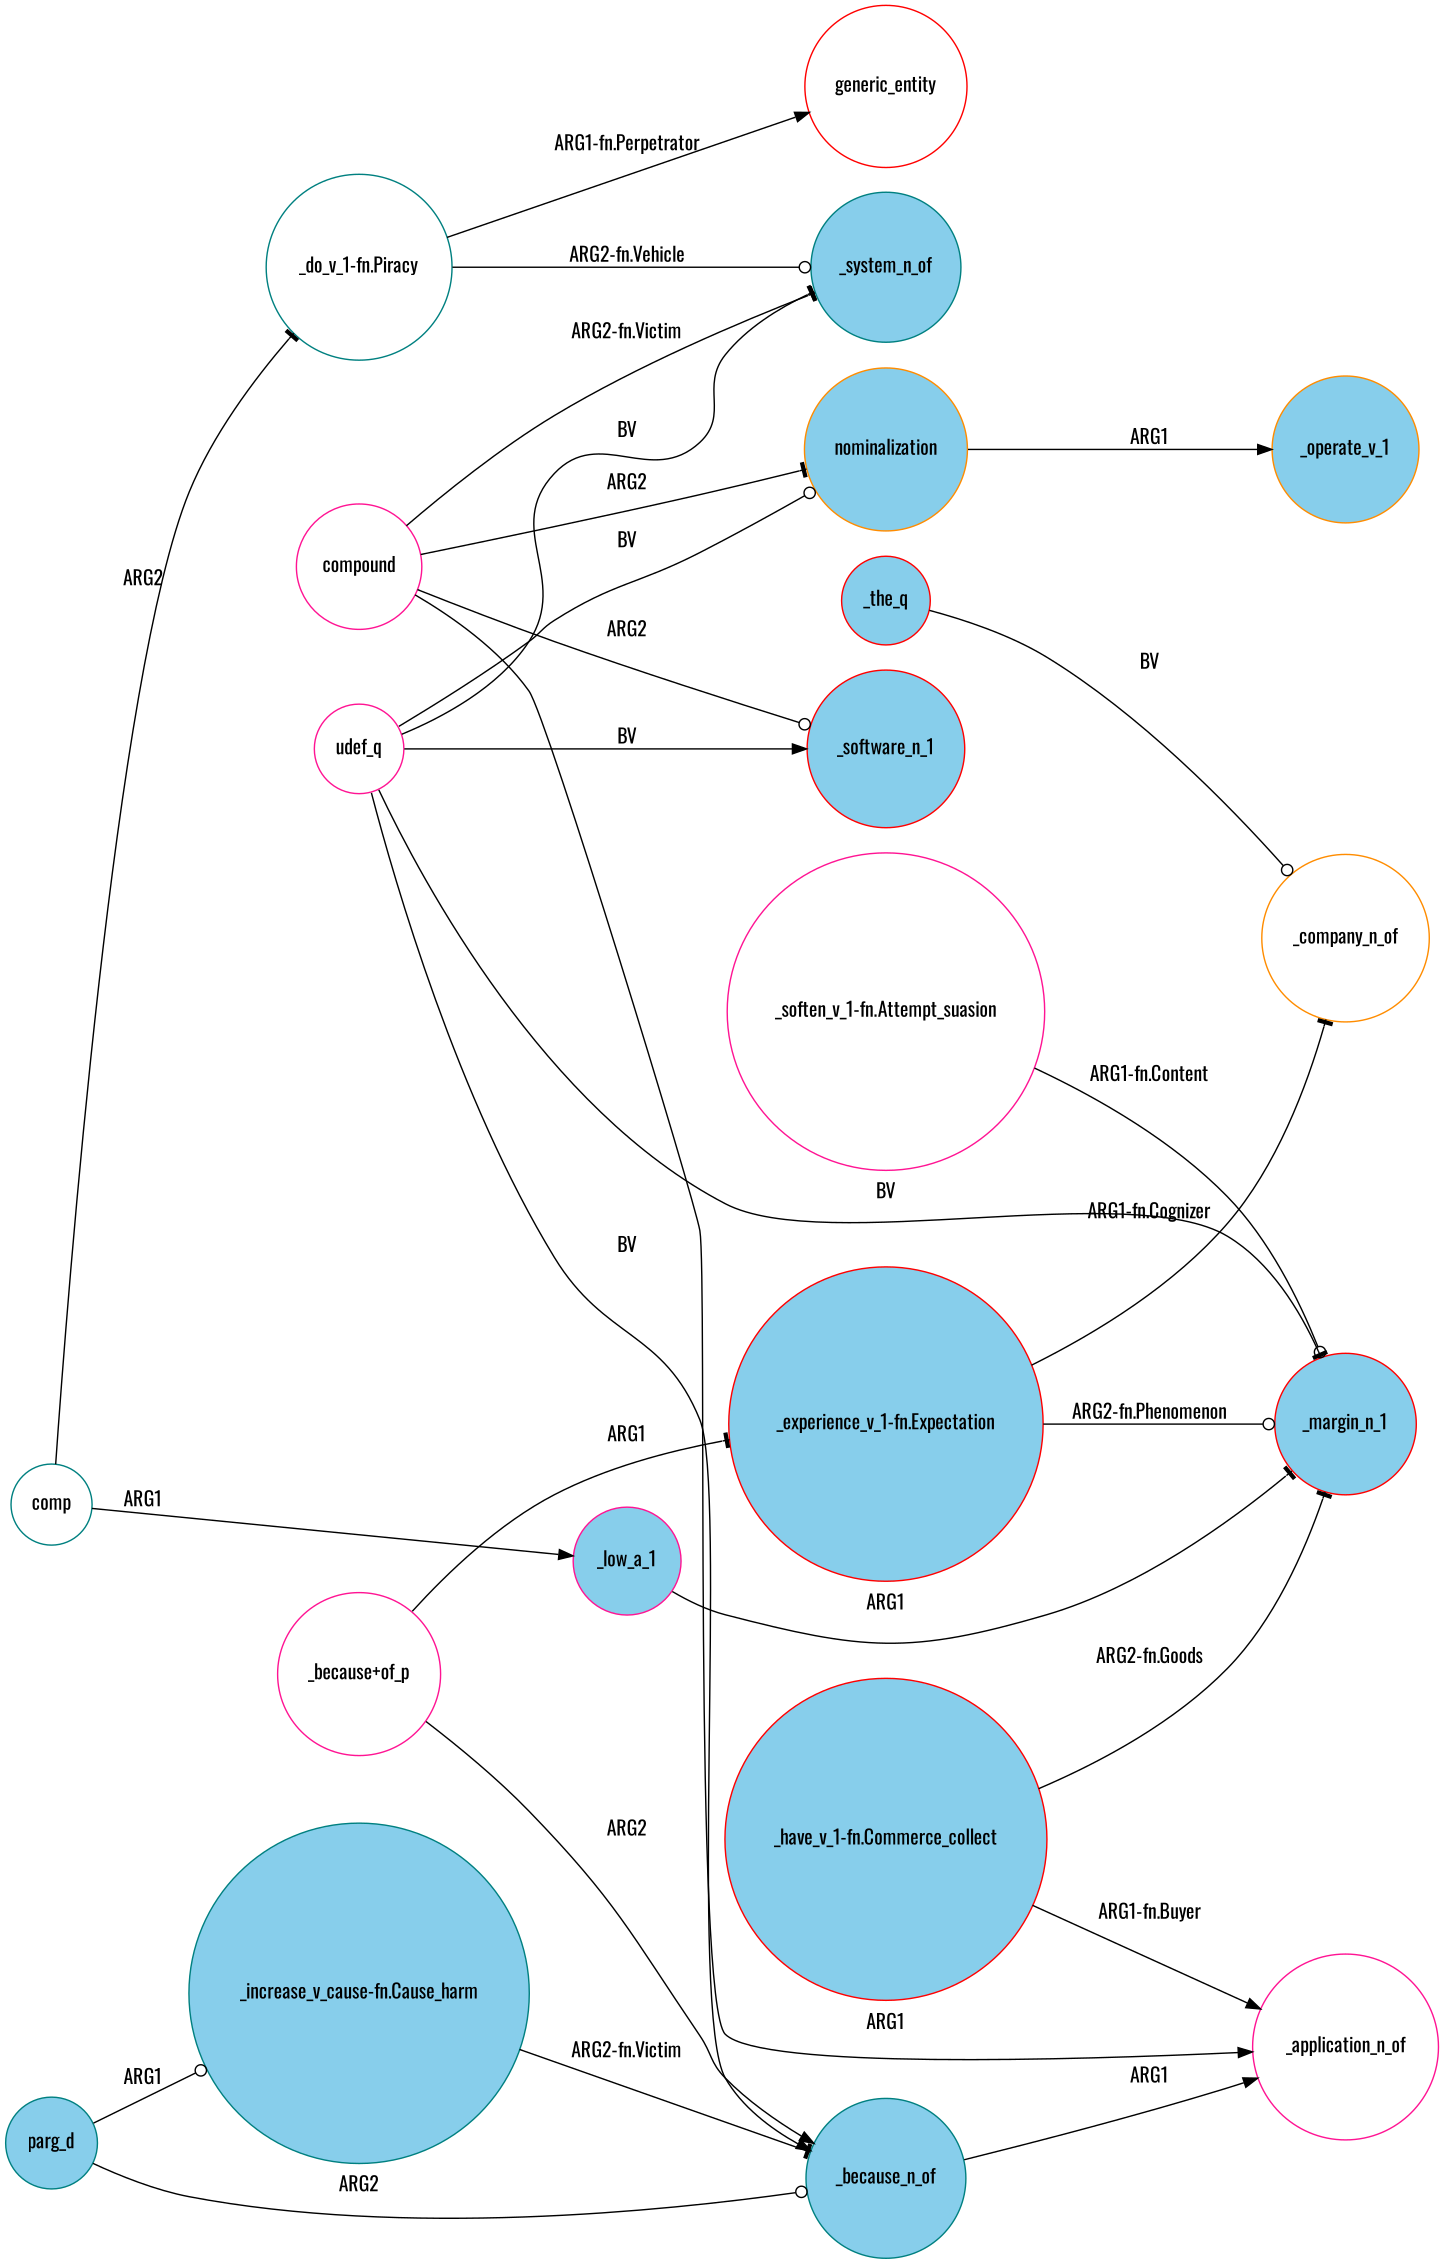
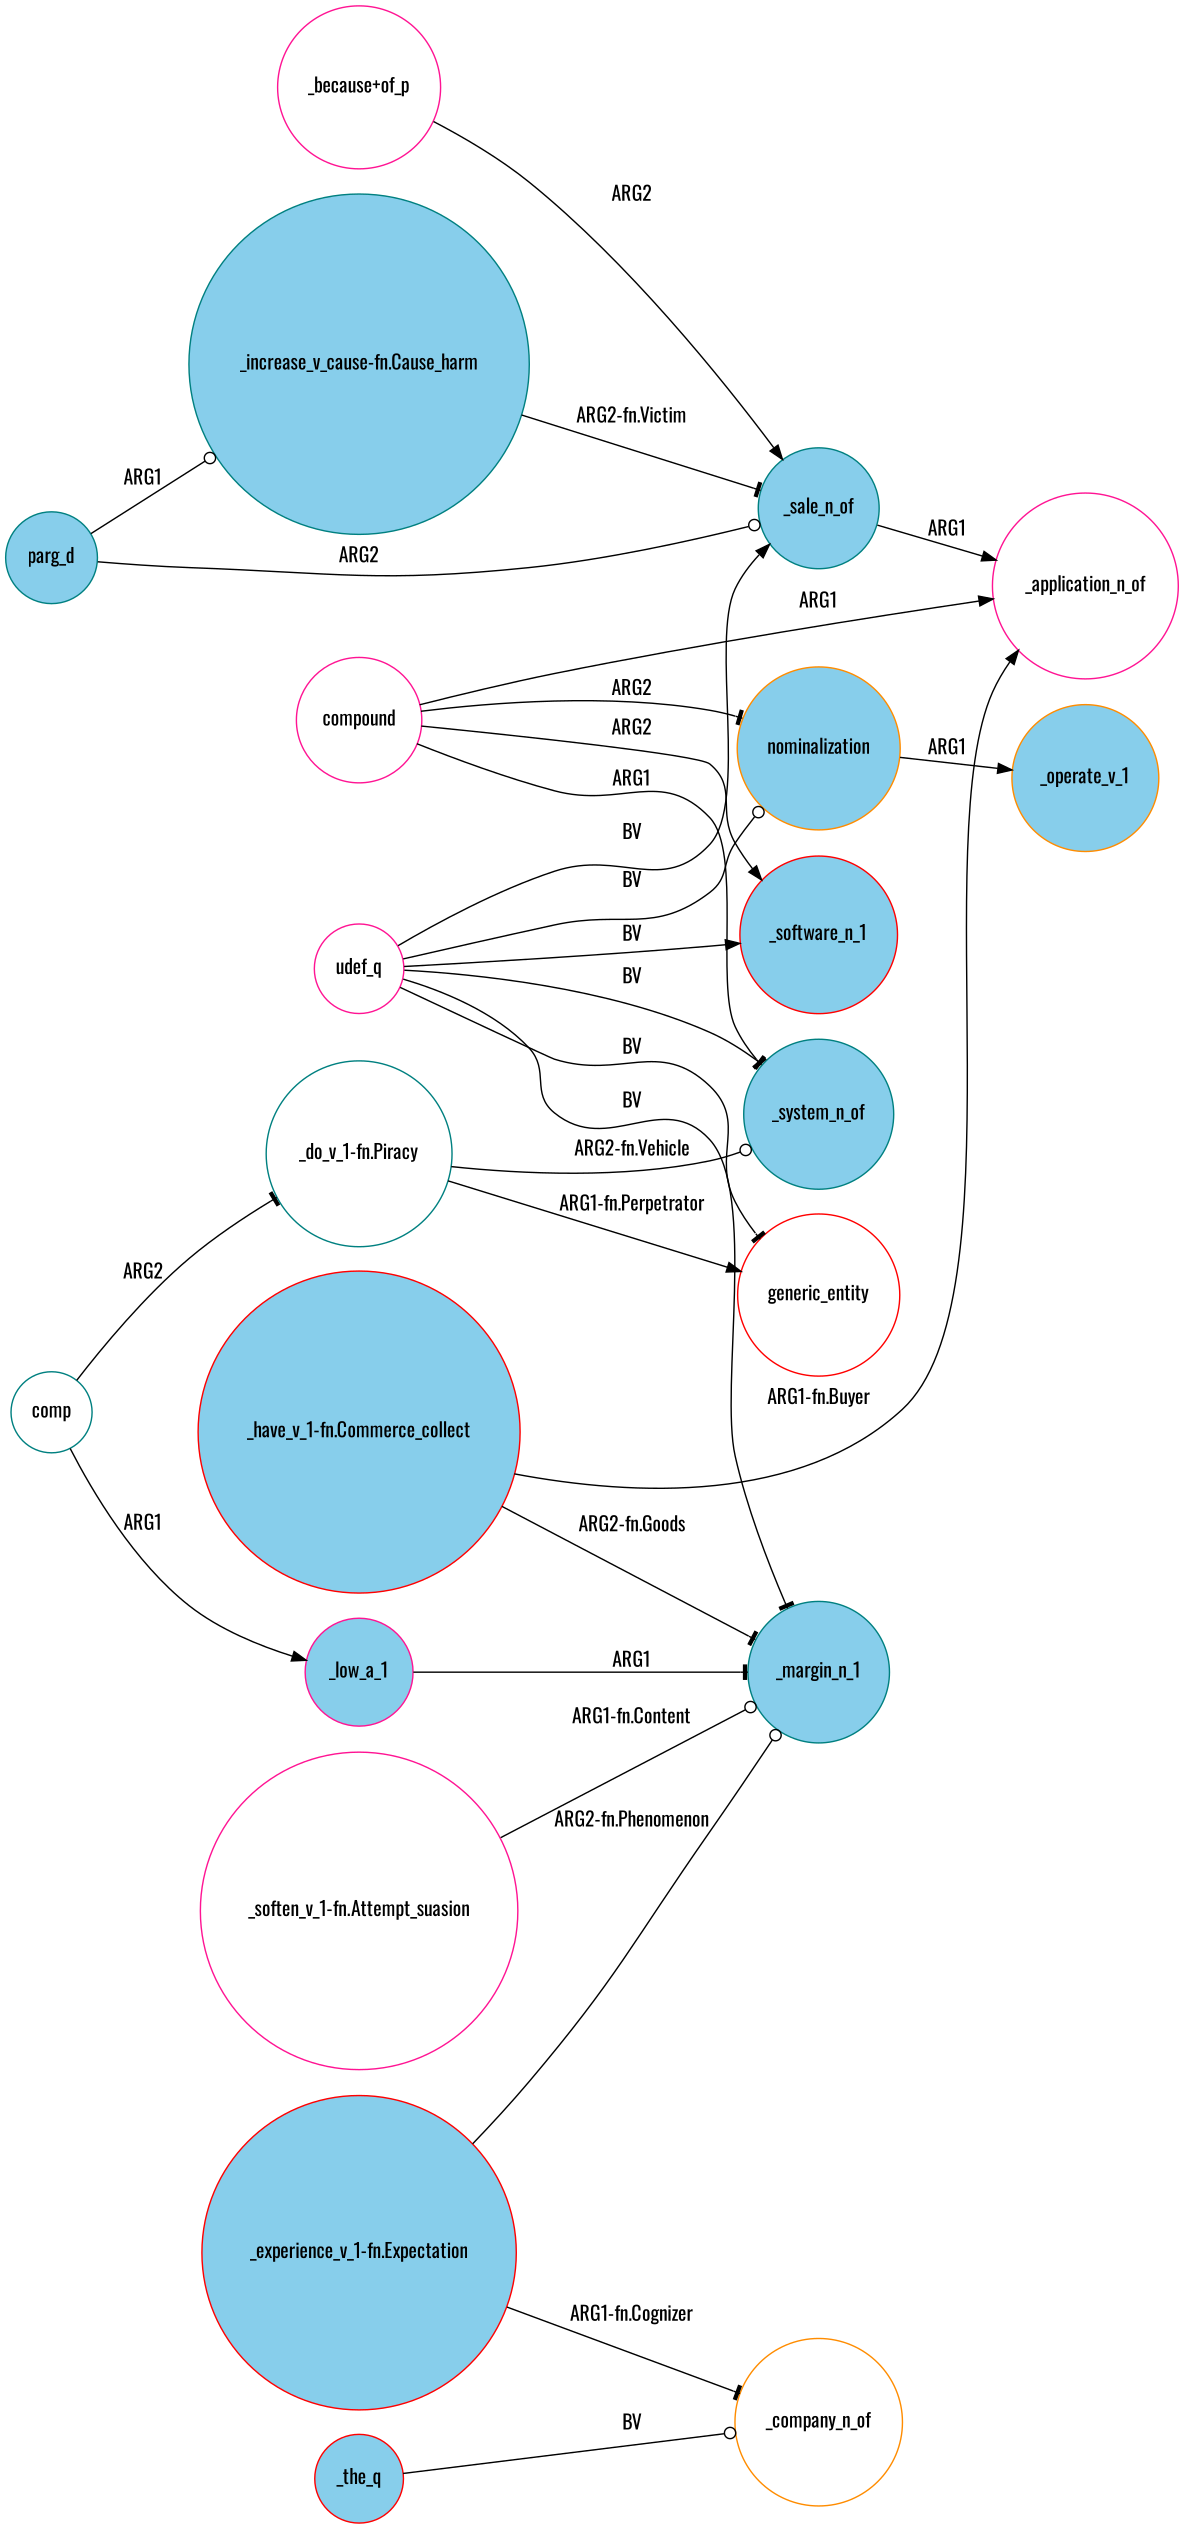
(627, 333) -> (632, 780)
(607, 660) -> (624, 749)
none -> (630, 1063)
(1346, 1424) -> (819, 1672)
(551, 1497) -> none
(886, 2178) -> (819, 508)
